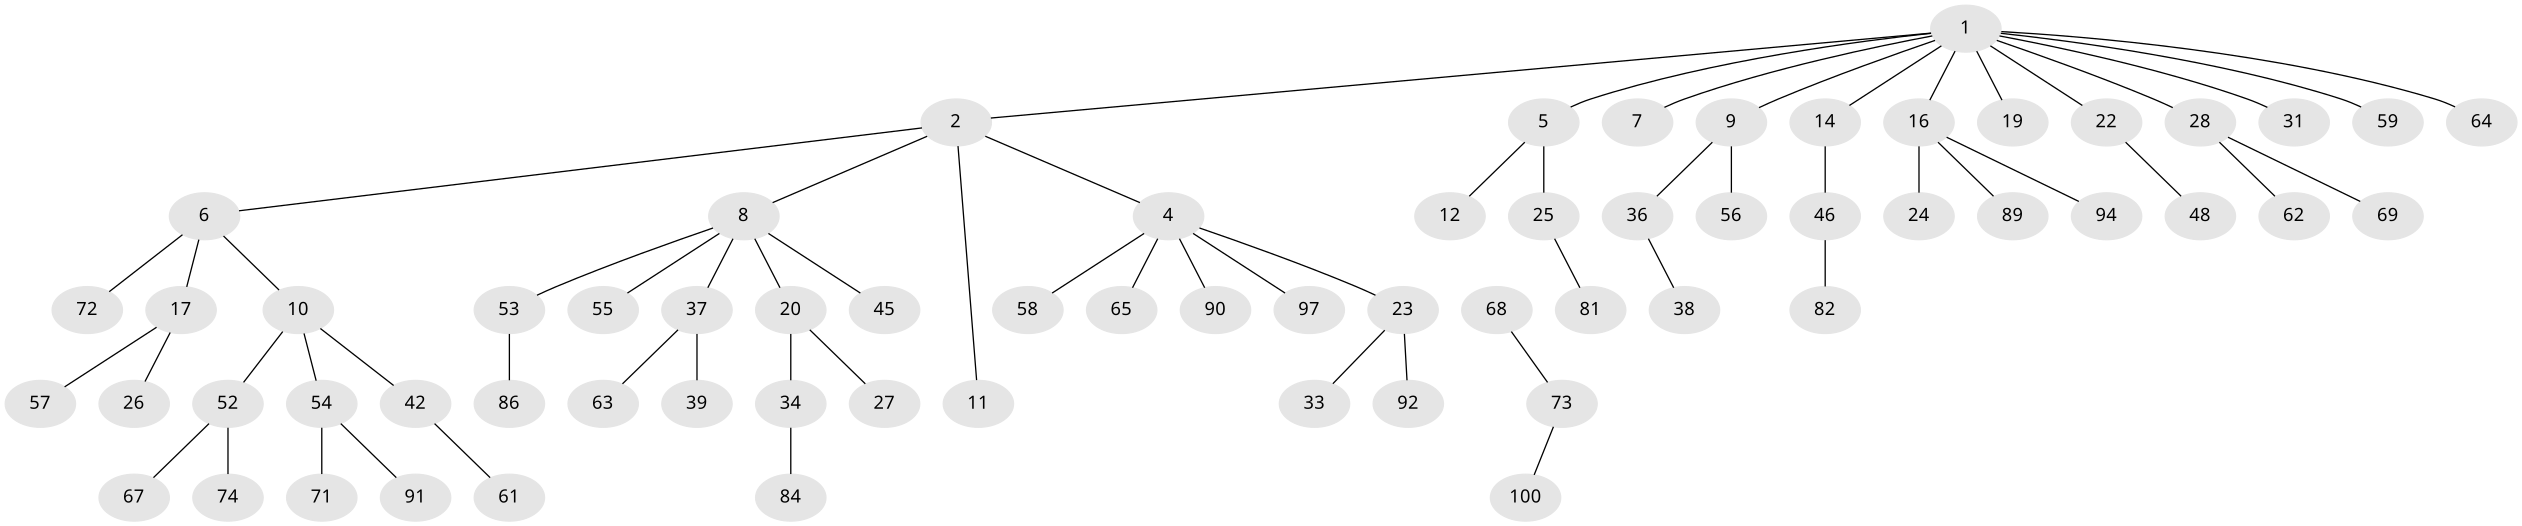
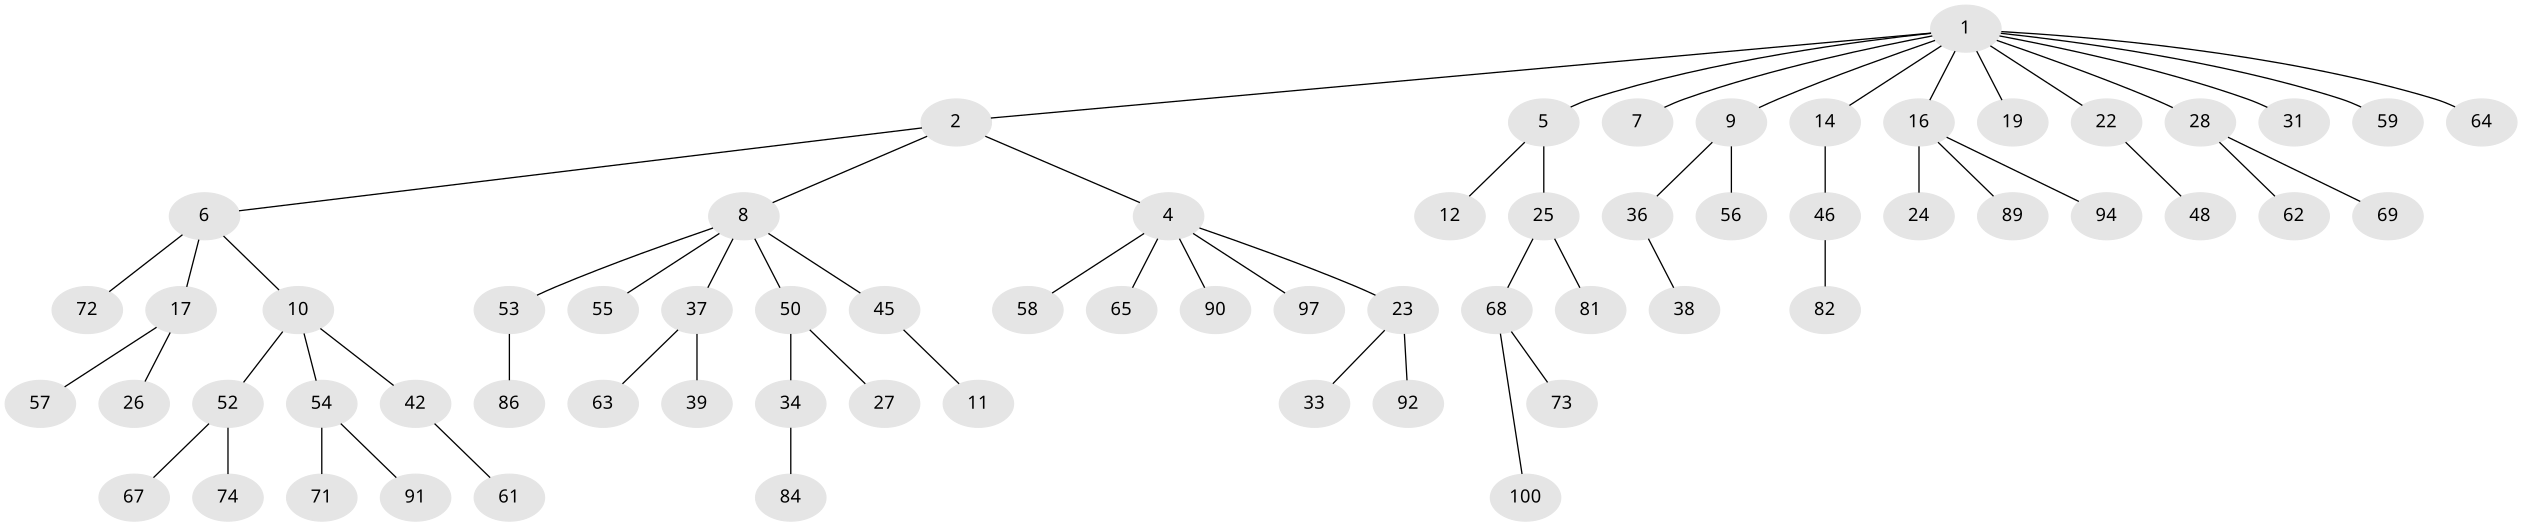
(967, 263) -> (931, 357)
none -> (1520, 263)
(791, 310) -> (791, 310)
(1544, 451) -> (1511, 404)
